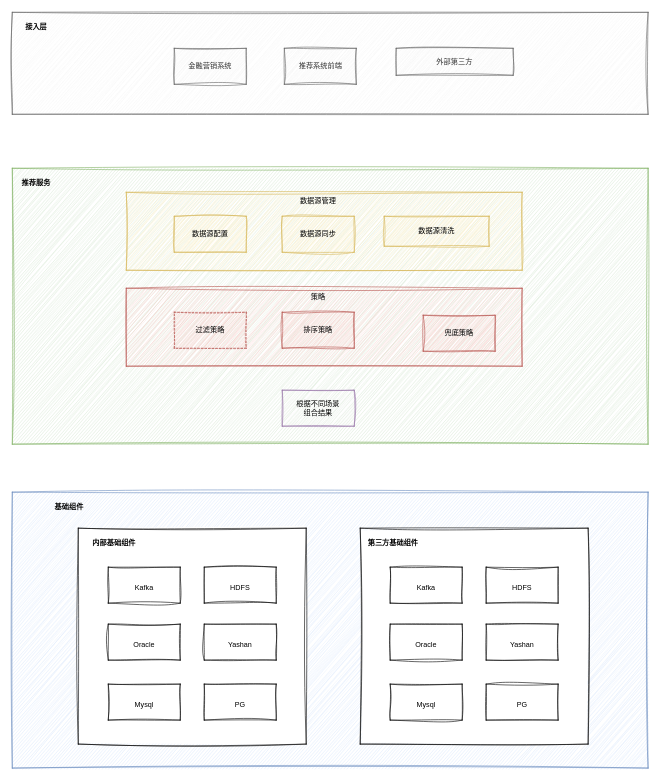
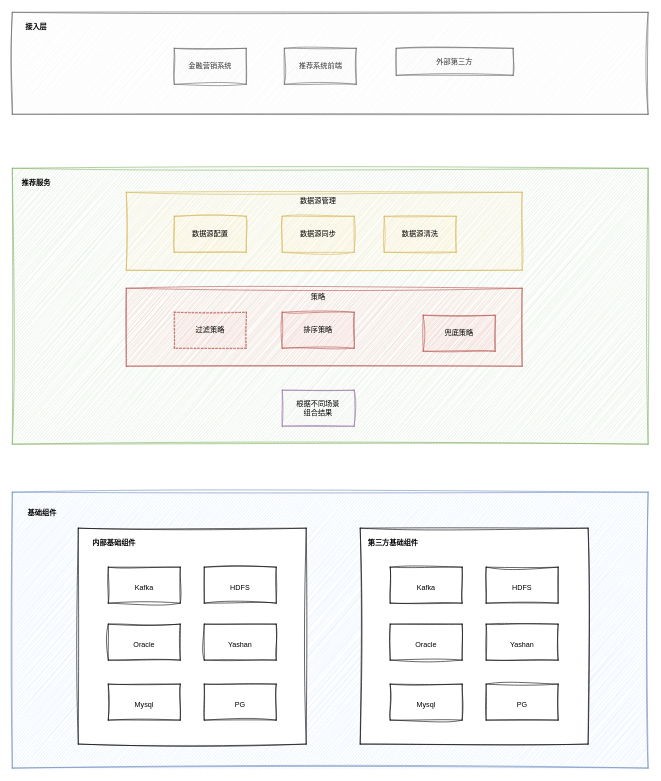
(437, 231) -> (420, 234)
(69, 507) -> (42, 513)
